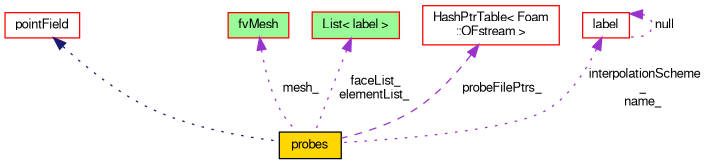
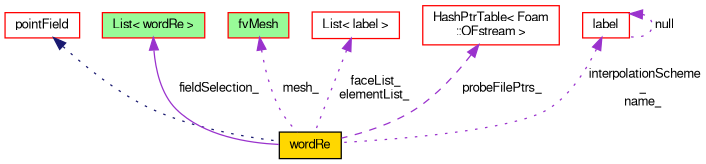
none -> (154, 25)
(356, 25) -> (356, 25)
(310, 145) -> (310, 145)
